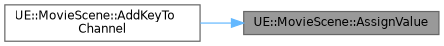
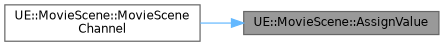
(102, 23) -> (102, 23)
